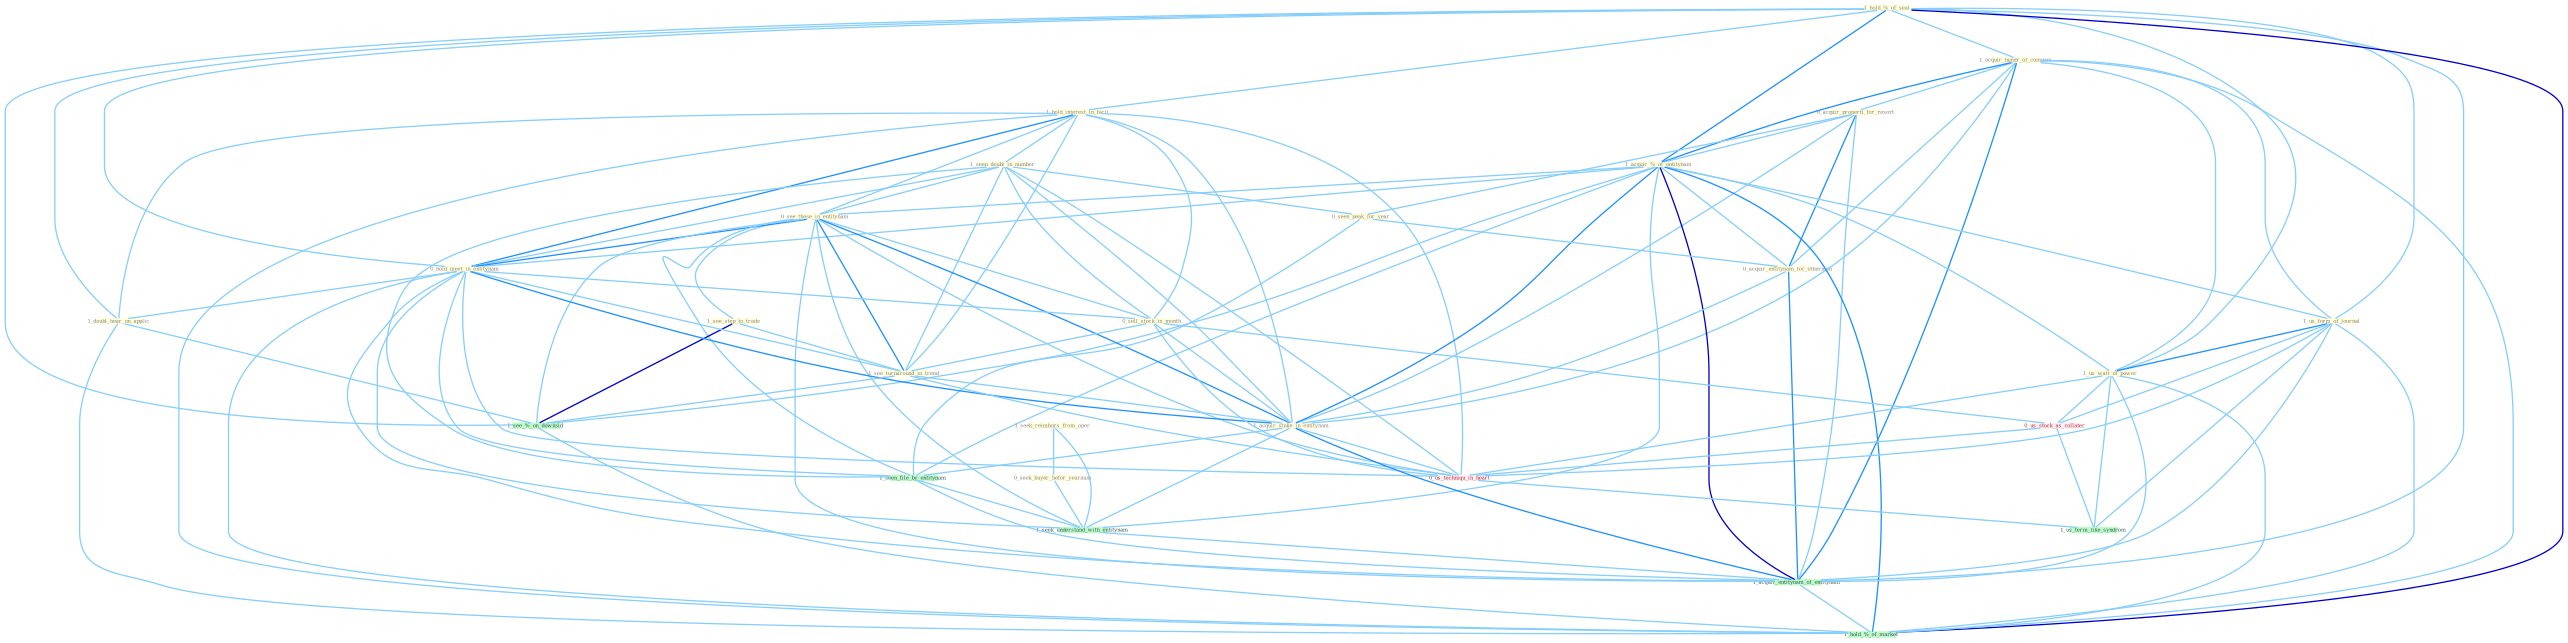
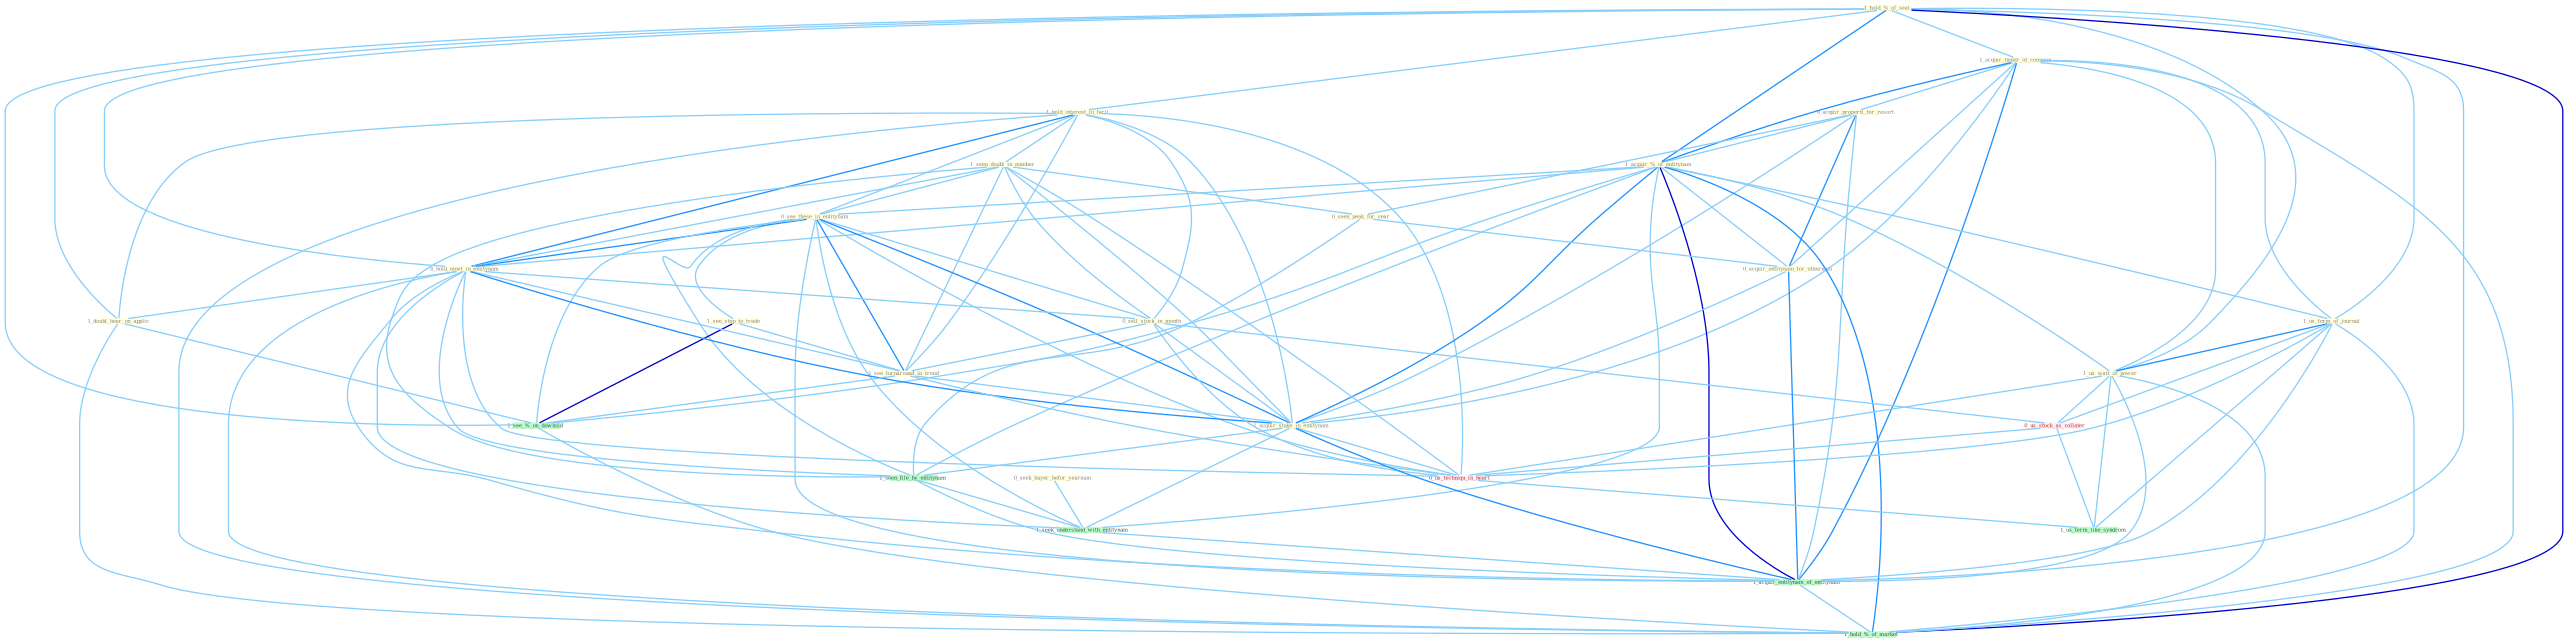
(1054, 426) -> none
